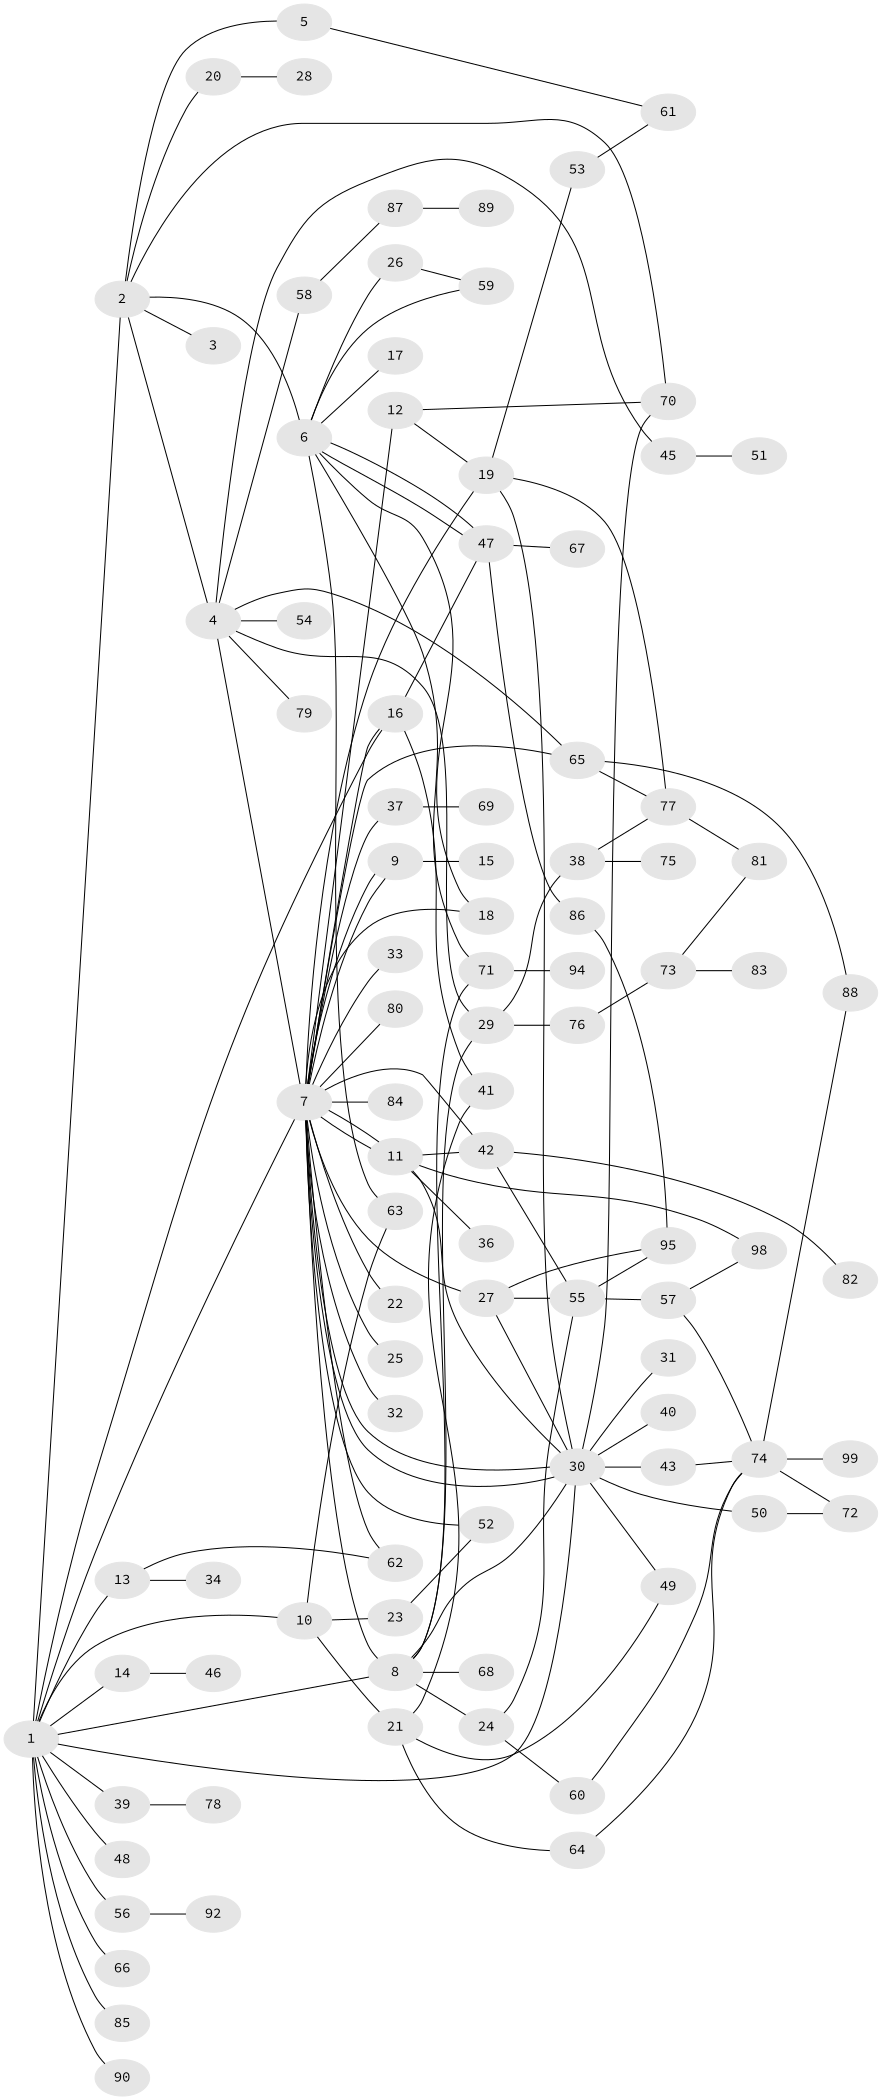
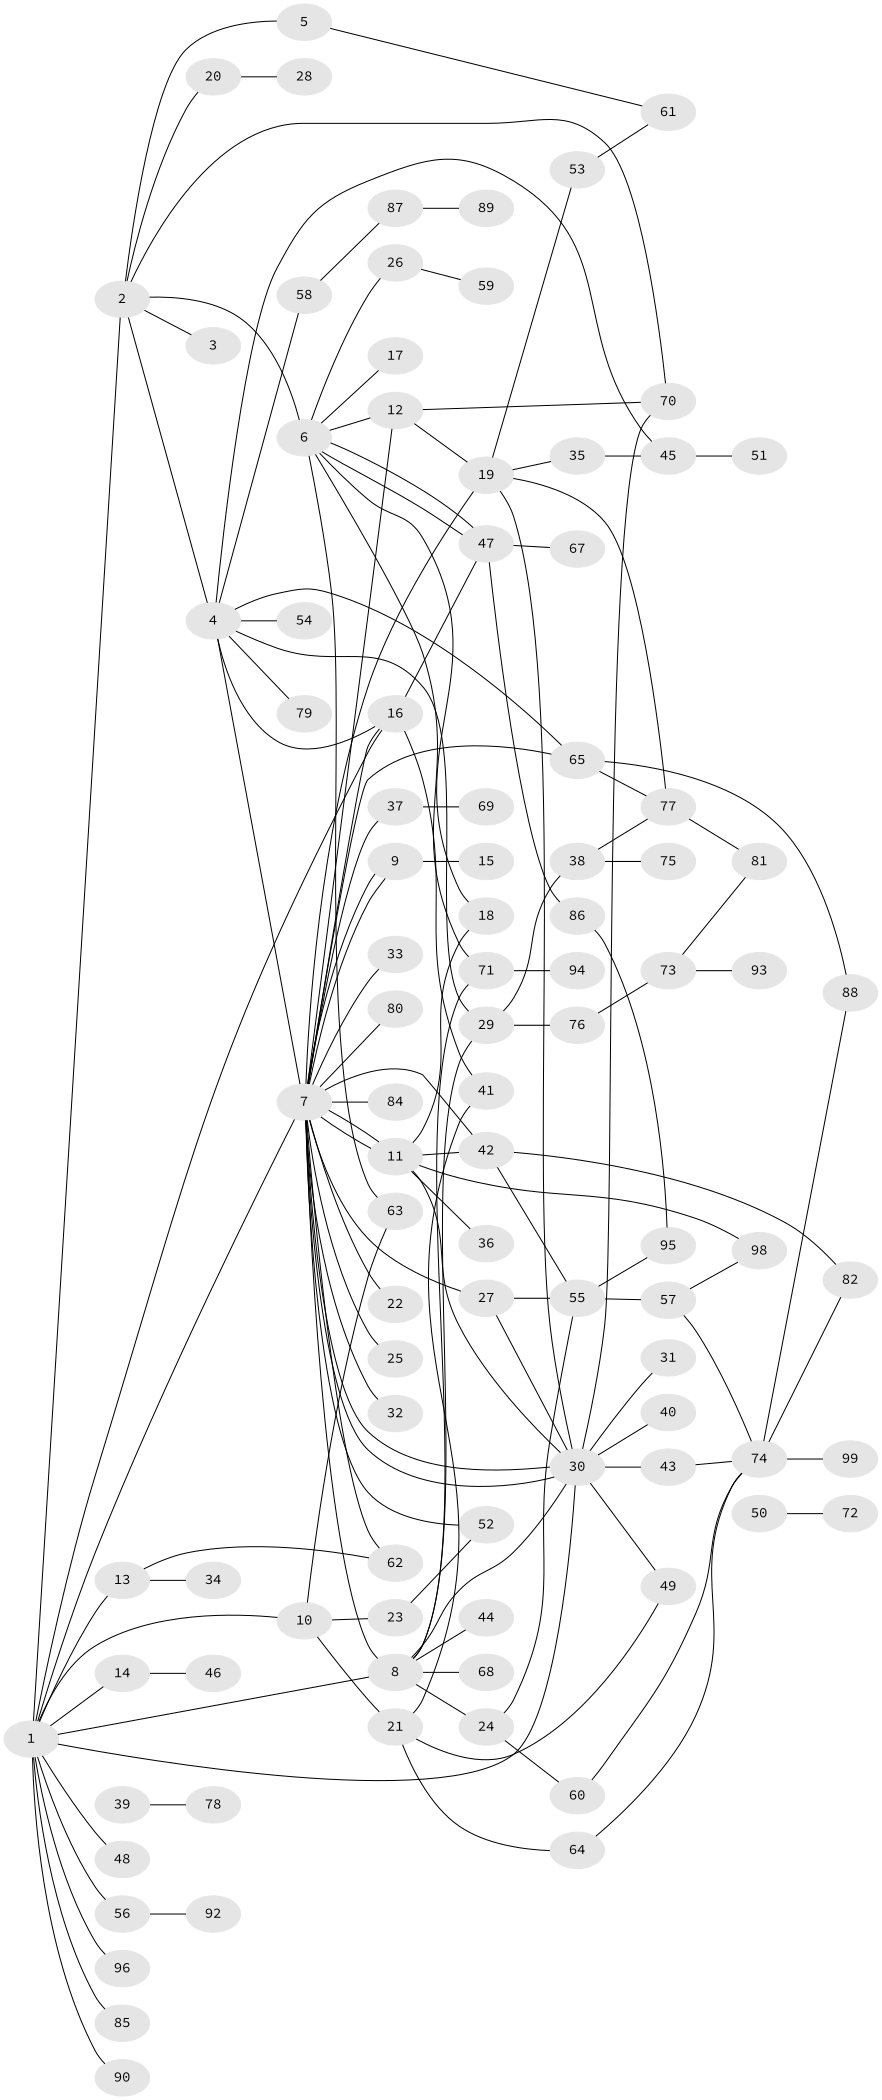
(365, 332) -> (350, 424)
none -> (577, 456)
none -> (270, 736)
(364, 931) -> (441, 1036)
(759, 971) -> (759, 971)
(574, 1264) -> none
(805, 1486) -> (805, 1370)
(664, 1500) -> none
none -> (486, 1618)
(77, 1772) -> none
(122, 1969) -> (122, 1969)
